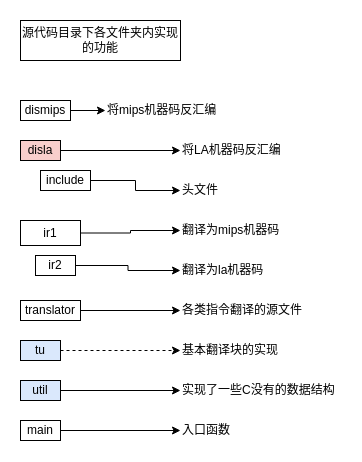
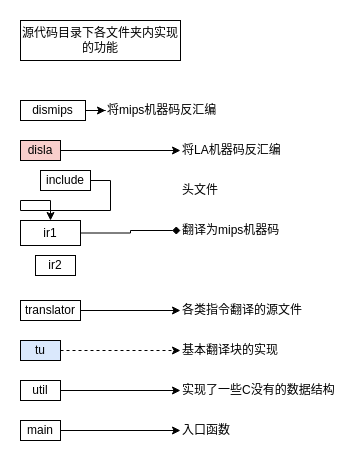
(46, 111) -> (53, 111)
(136, 191) -> (56, 211)
(172, 231) -> (172, 231)
(127, 266) -> none
(261, 271) -> none
(41, 391) -> (41, 391)
